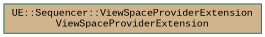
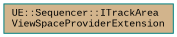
(133, 19) -> (89, 19)
